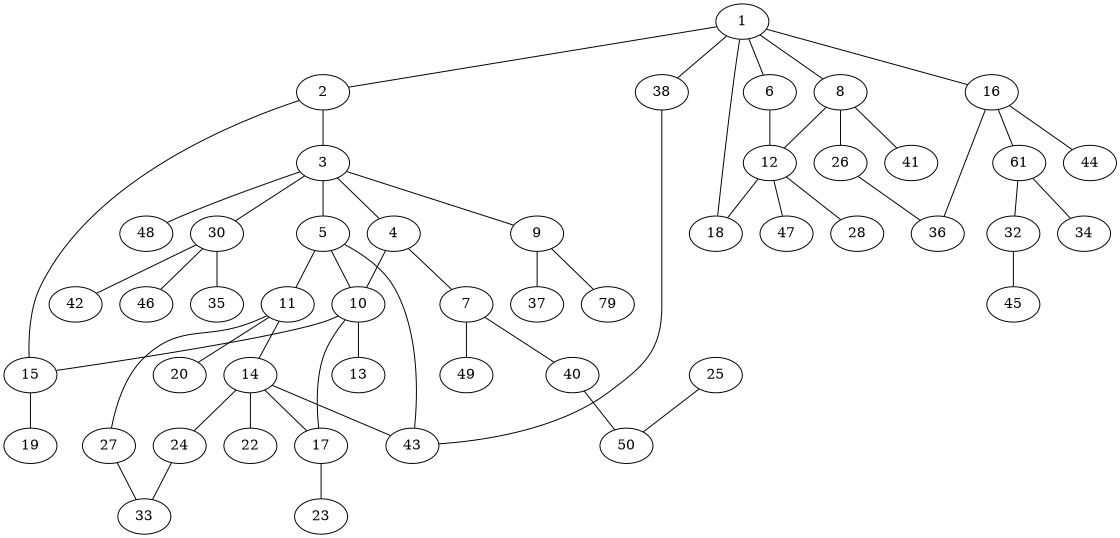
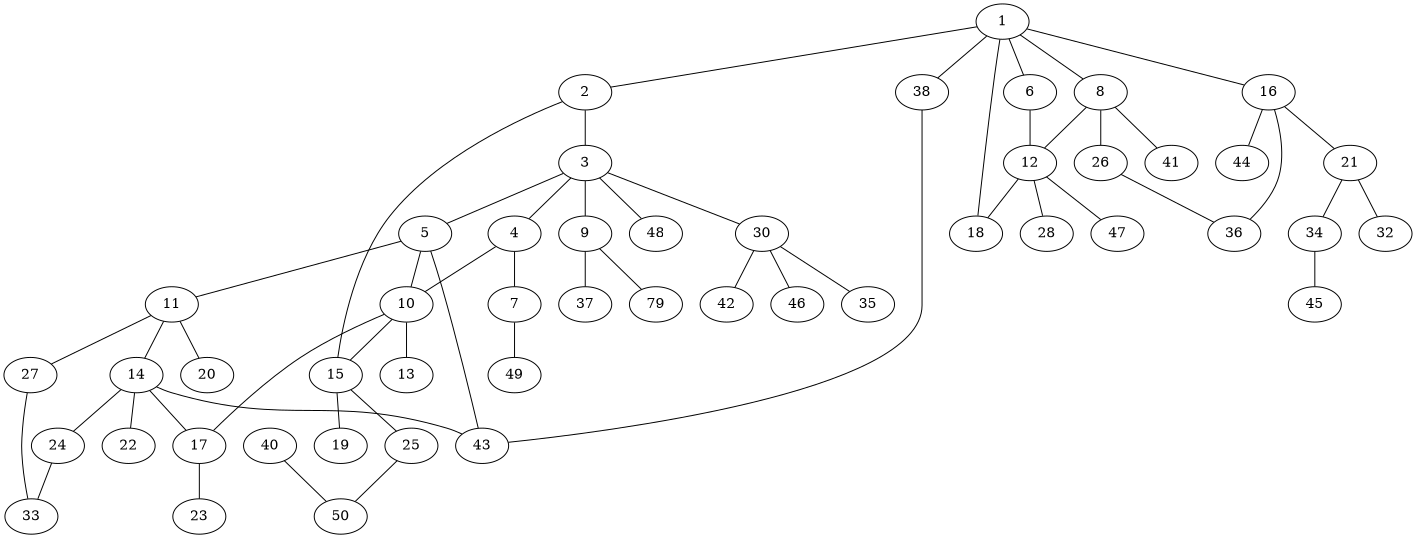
(1019, 163) -> (1350, 163)
(1013, 269) -> (1315, 269)
(520, 340) -> none
none -> (369, 406)
